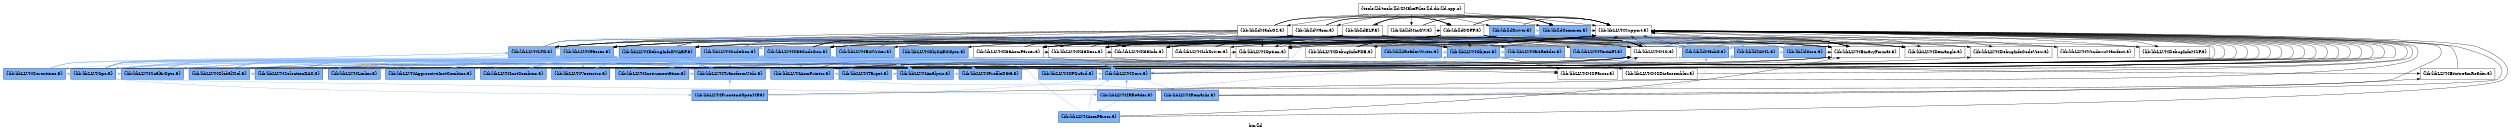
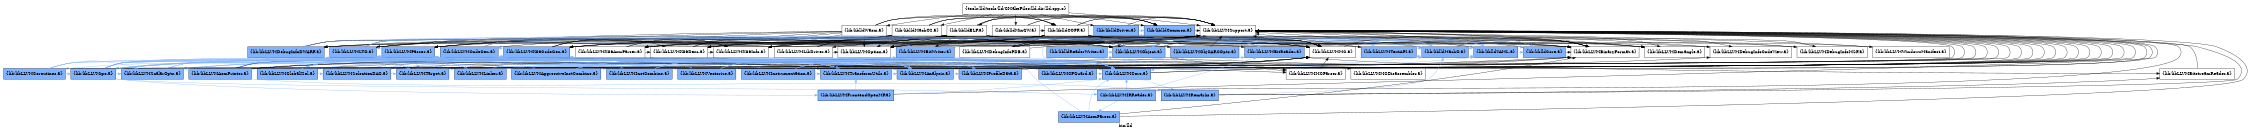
none -> (1367, 37)
(1460, 37) -> (1124, 41)
none -> (92, 61)
